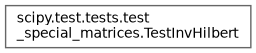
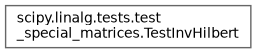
(128, 27) -> (128, 27)
